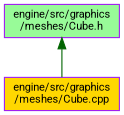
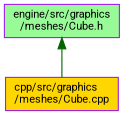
(62, 94) -> (62, 94)
